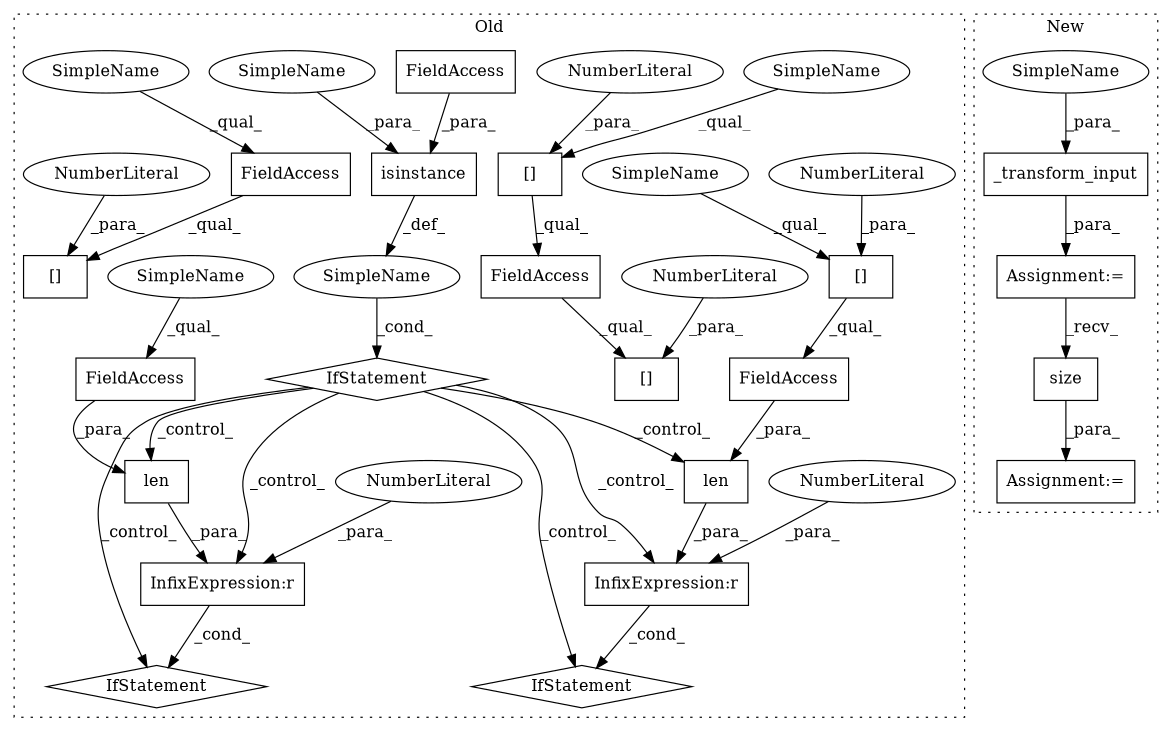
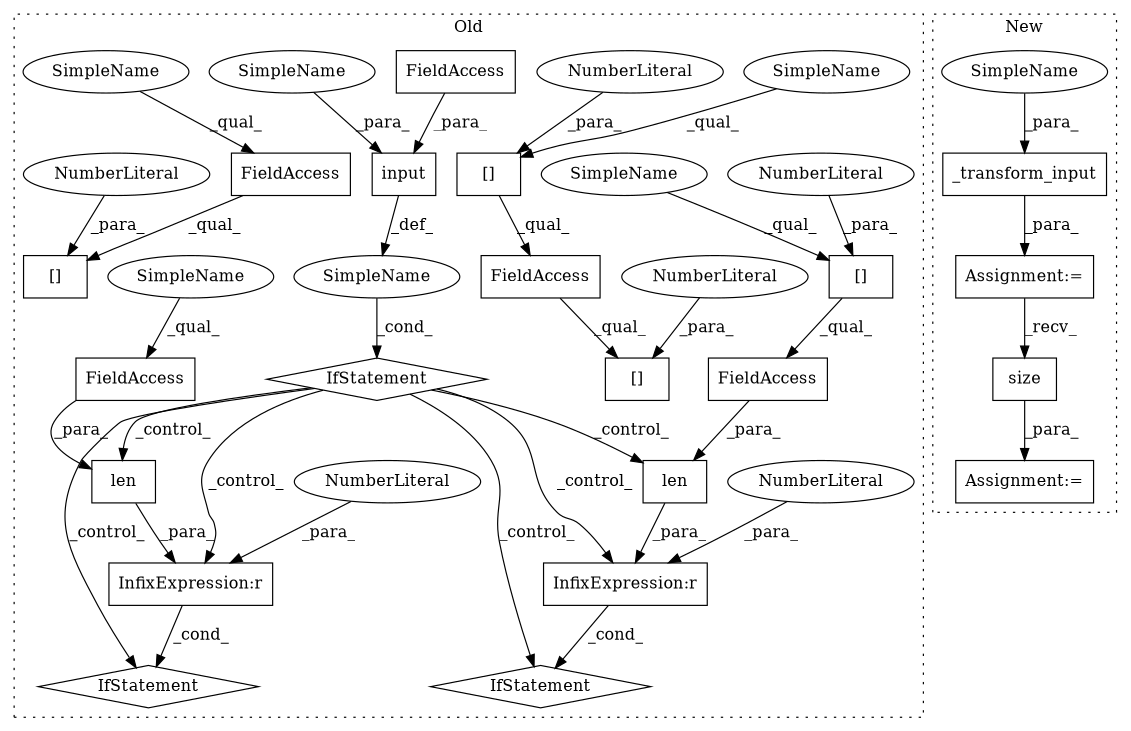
(424, 174) -> (404, 174)
